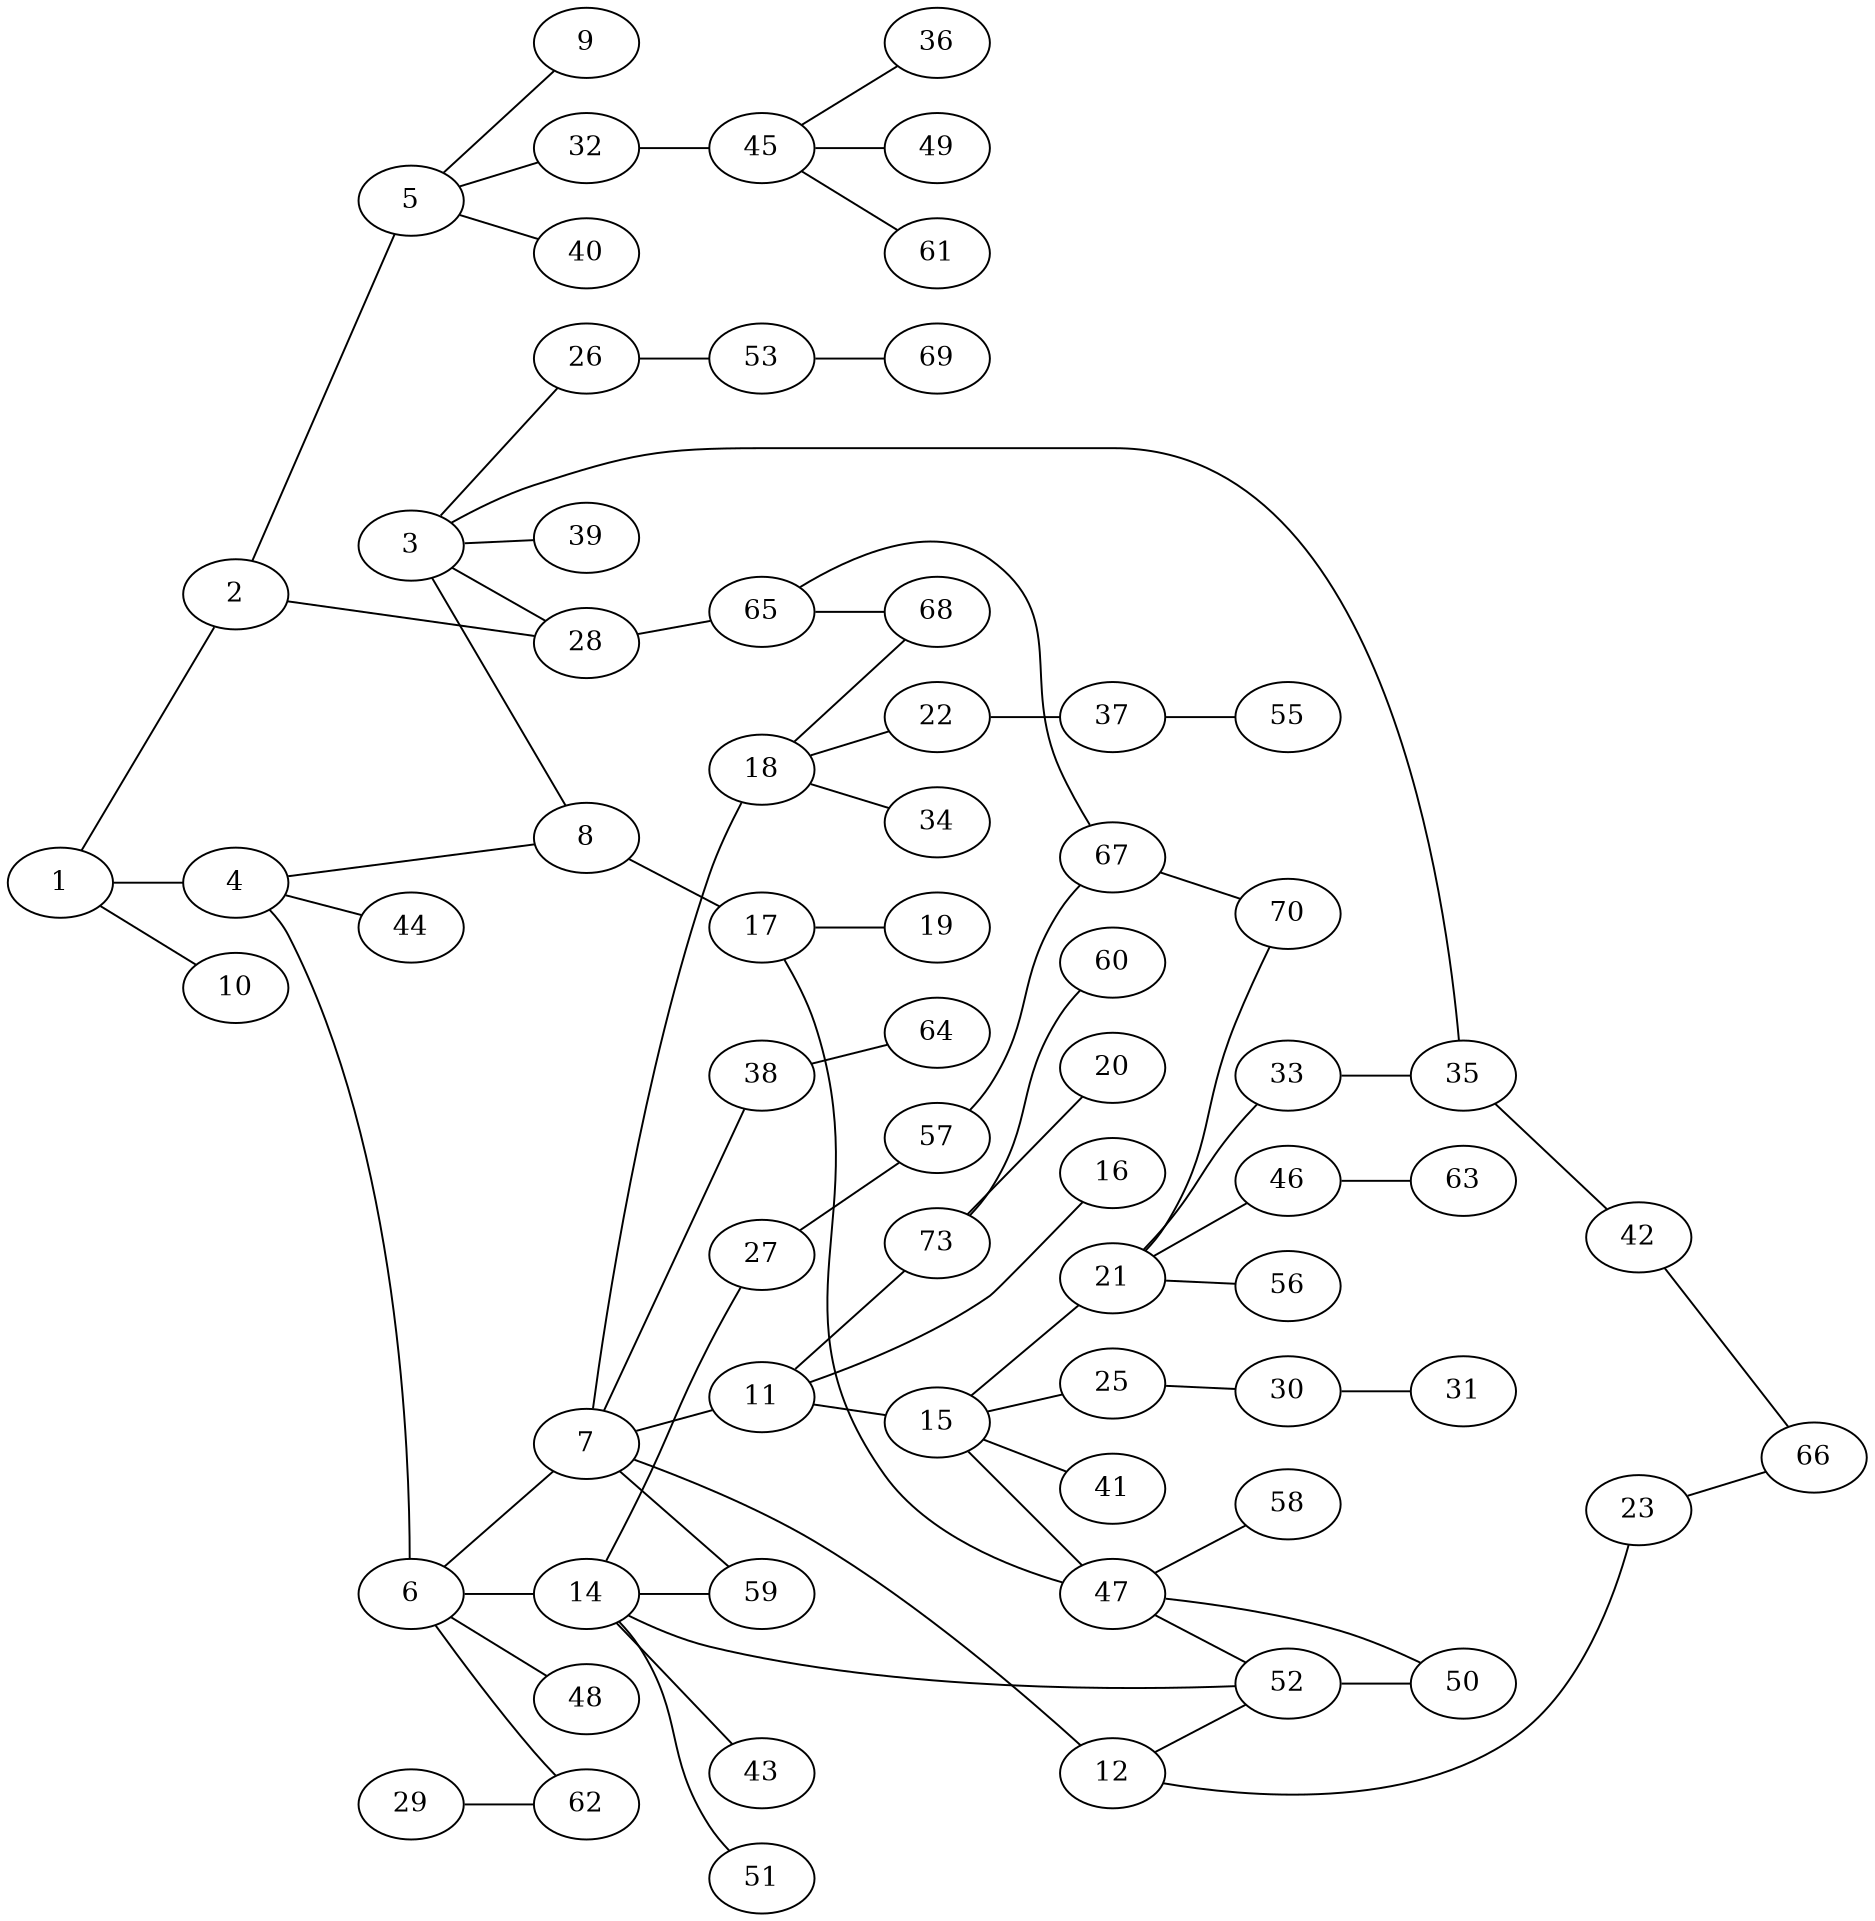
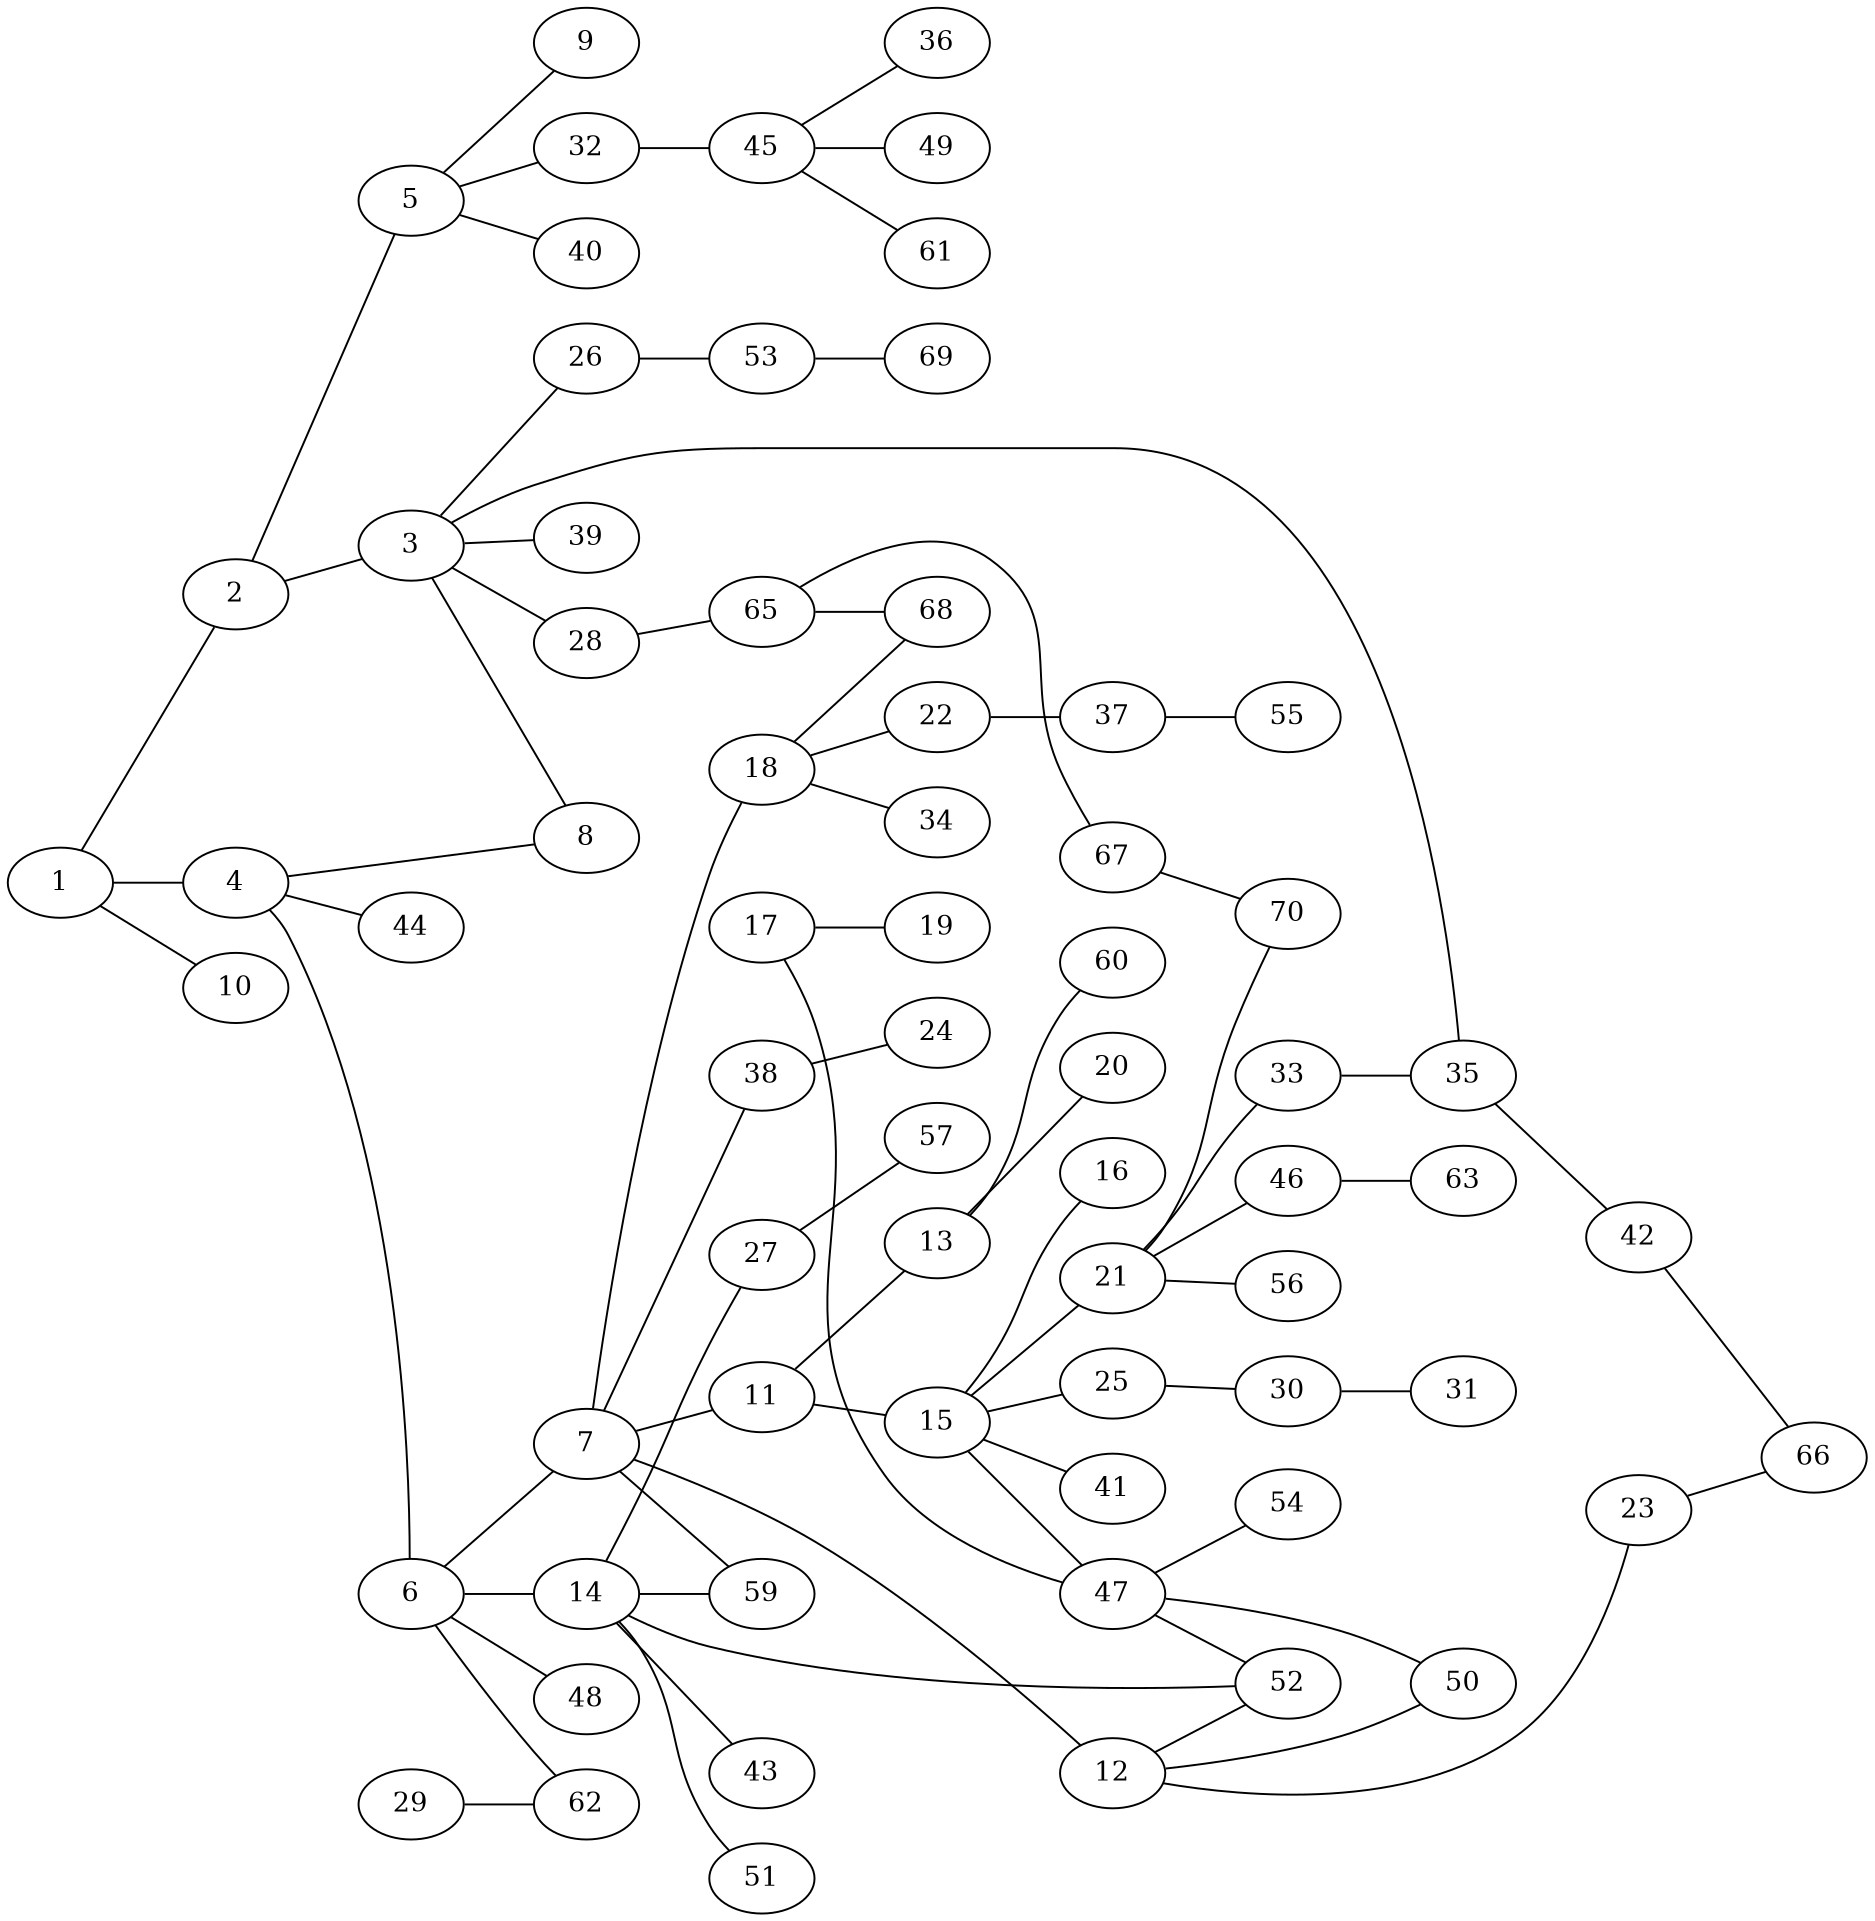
(411, 619) -> (323, 570)
(674, 883) -> none
(1025, 998) -> none
(937, 1033) -> (937, 1033)
(937, 1243) -> (937, 1243)
(961, 1314) -> (1023, 1296)
(1288, 1504) -> (1288, 1504)
(1376, 1684) -> (1296, 1748)
